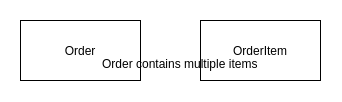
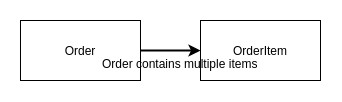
none -> (166, 51)
